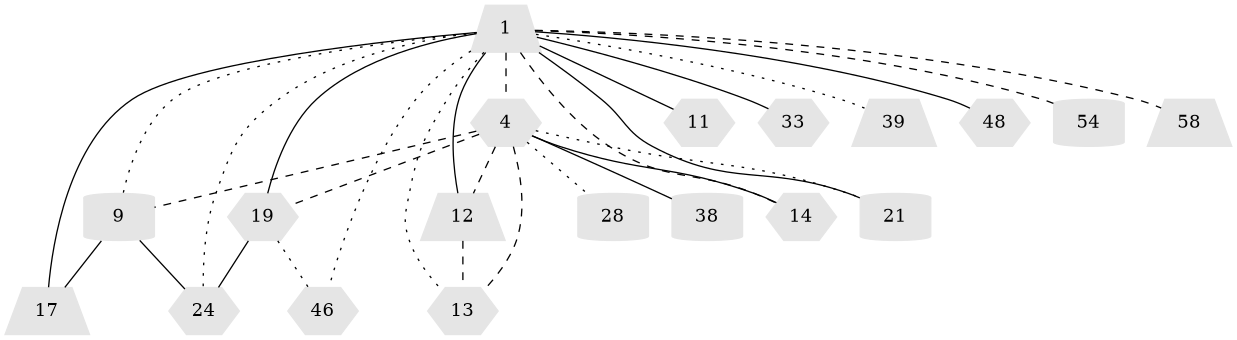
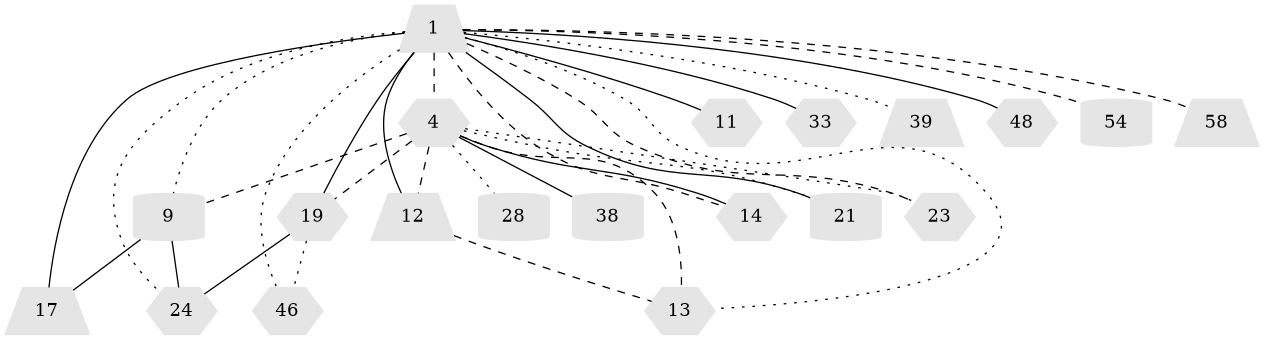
none -> (940, 217)
